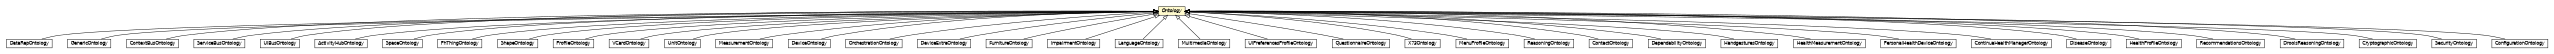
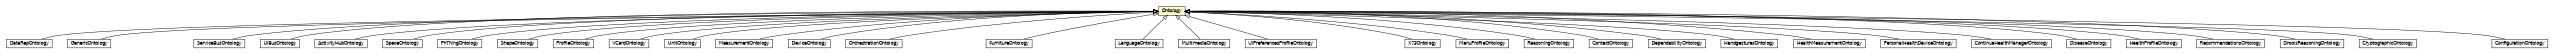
(152, 43) -> none
(944, 43) -> none
(1074, 43) -> none
(1361, 43) -> none
(2454, 43) -> none
